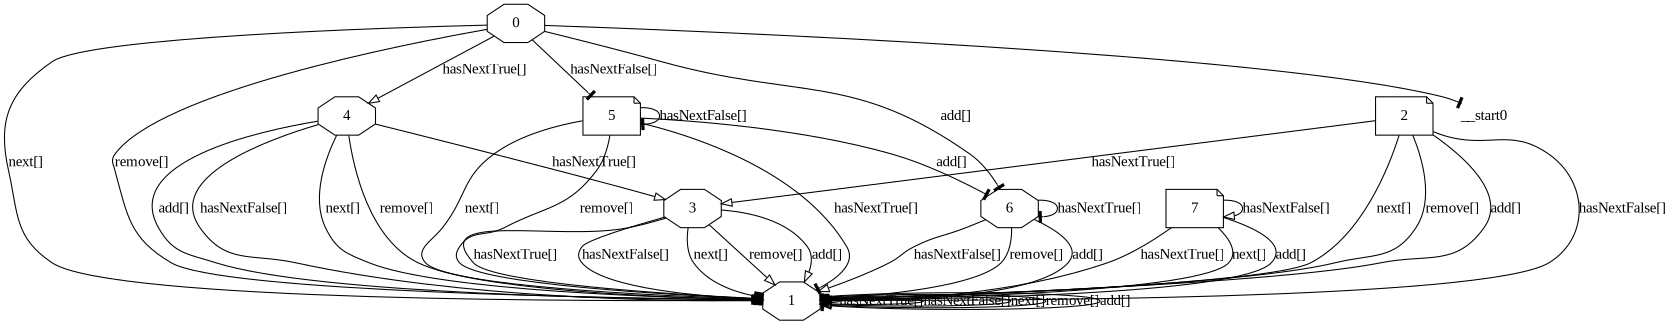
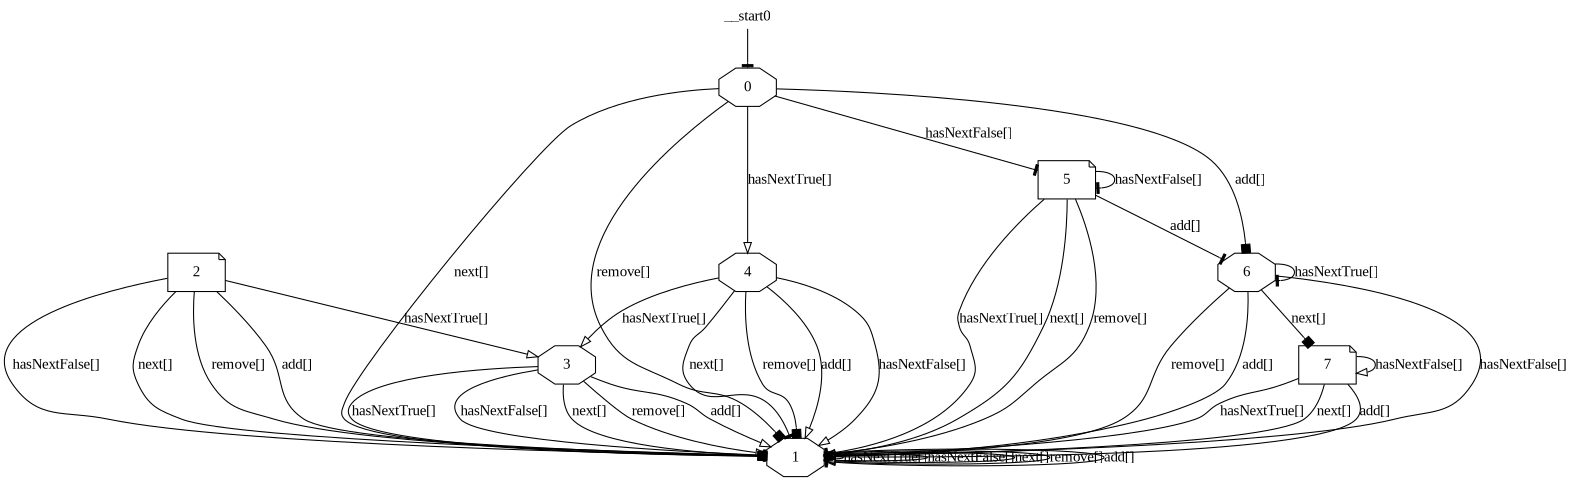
(1002, 48) -> (748, 46)
(782, 85) -> (1043, 110)
none -> (1283, 314)
